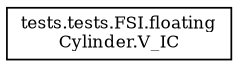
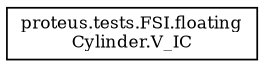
(119, 34) -> (132, 34)
